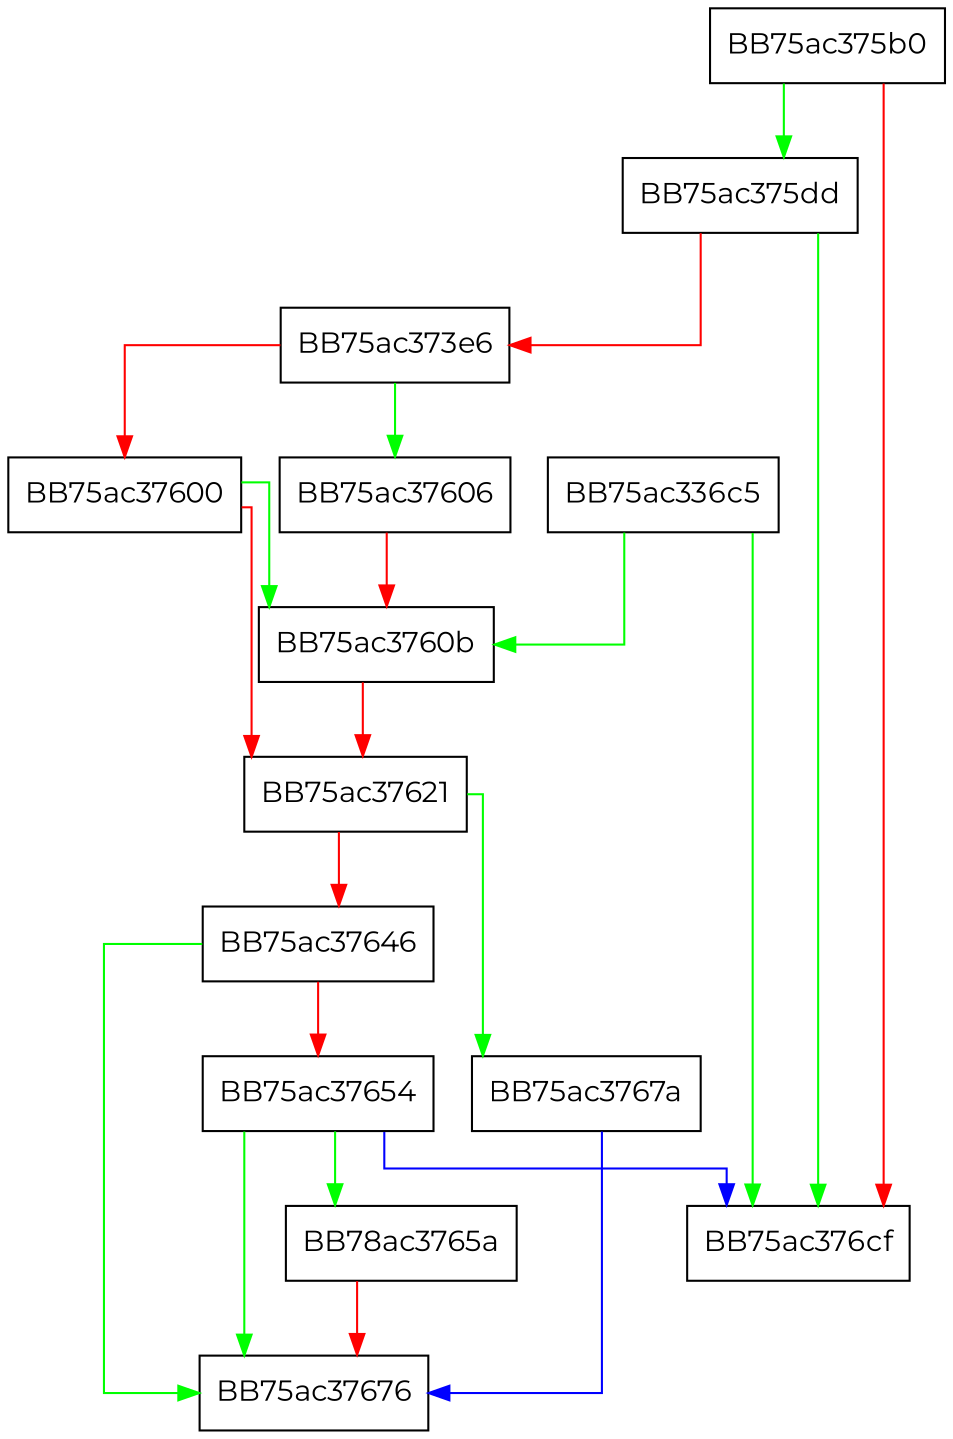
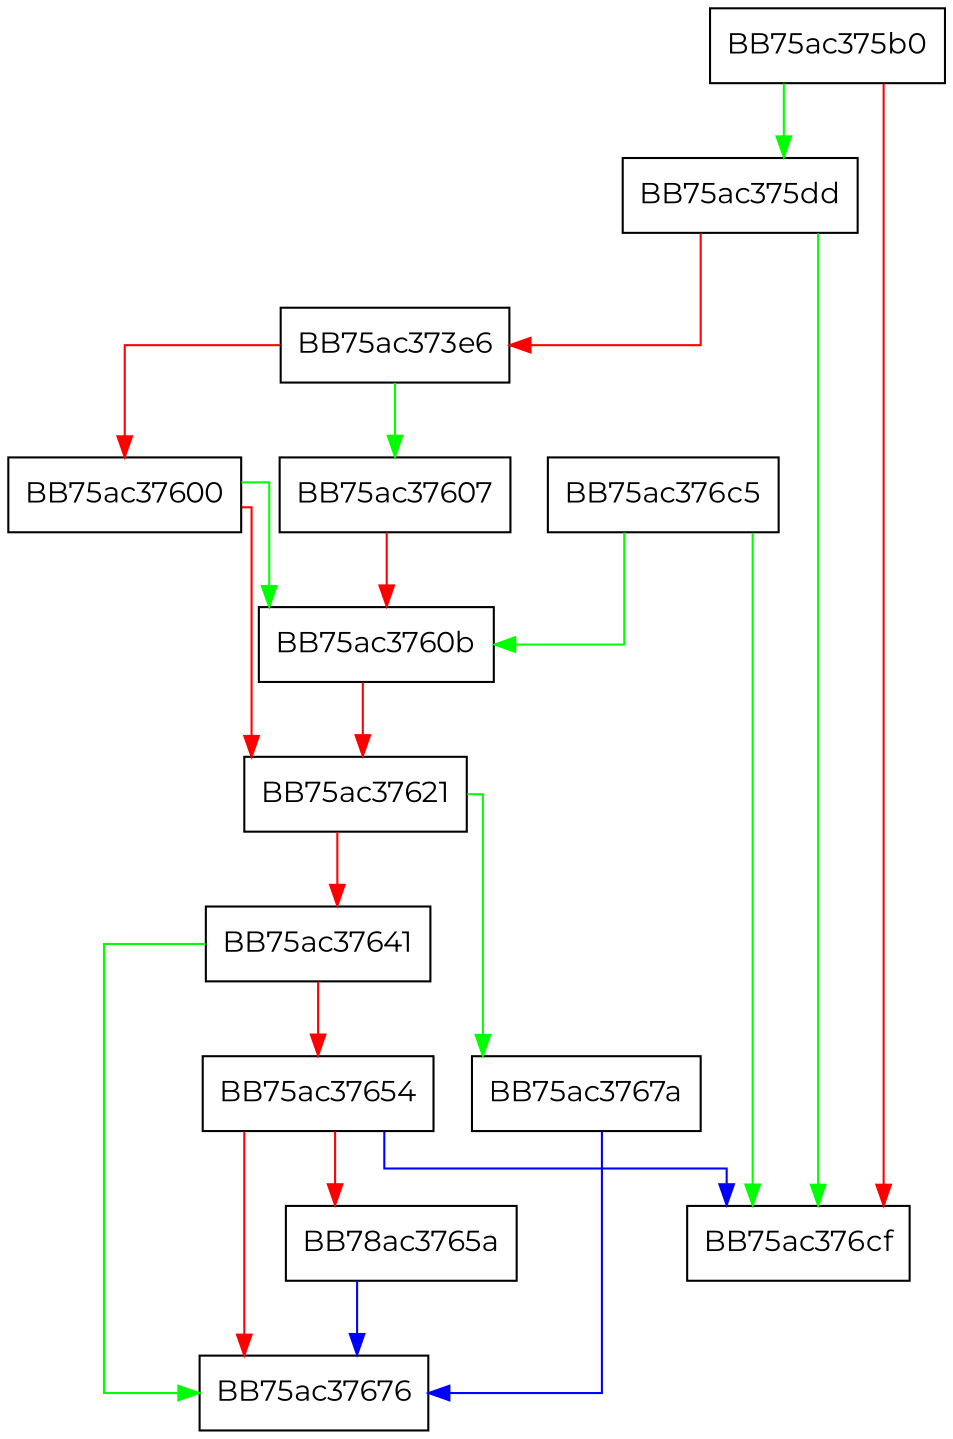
(395, 495) -> (395, 495)
(663, 495) -> (663, 495)
(318, 944) -> (318, 944)
(335, 1158) -> (335, 1158)
(244, 1233) -> (244, 1233)
(357, 1308) -> (357, 1308)
